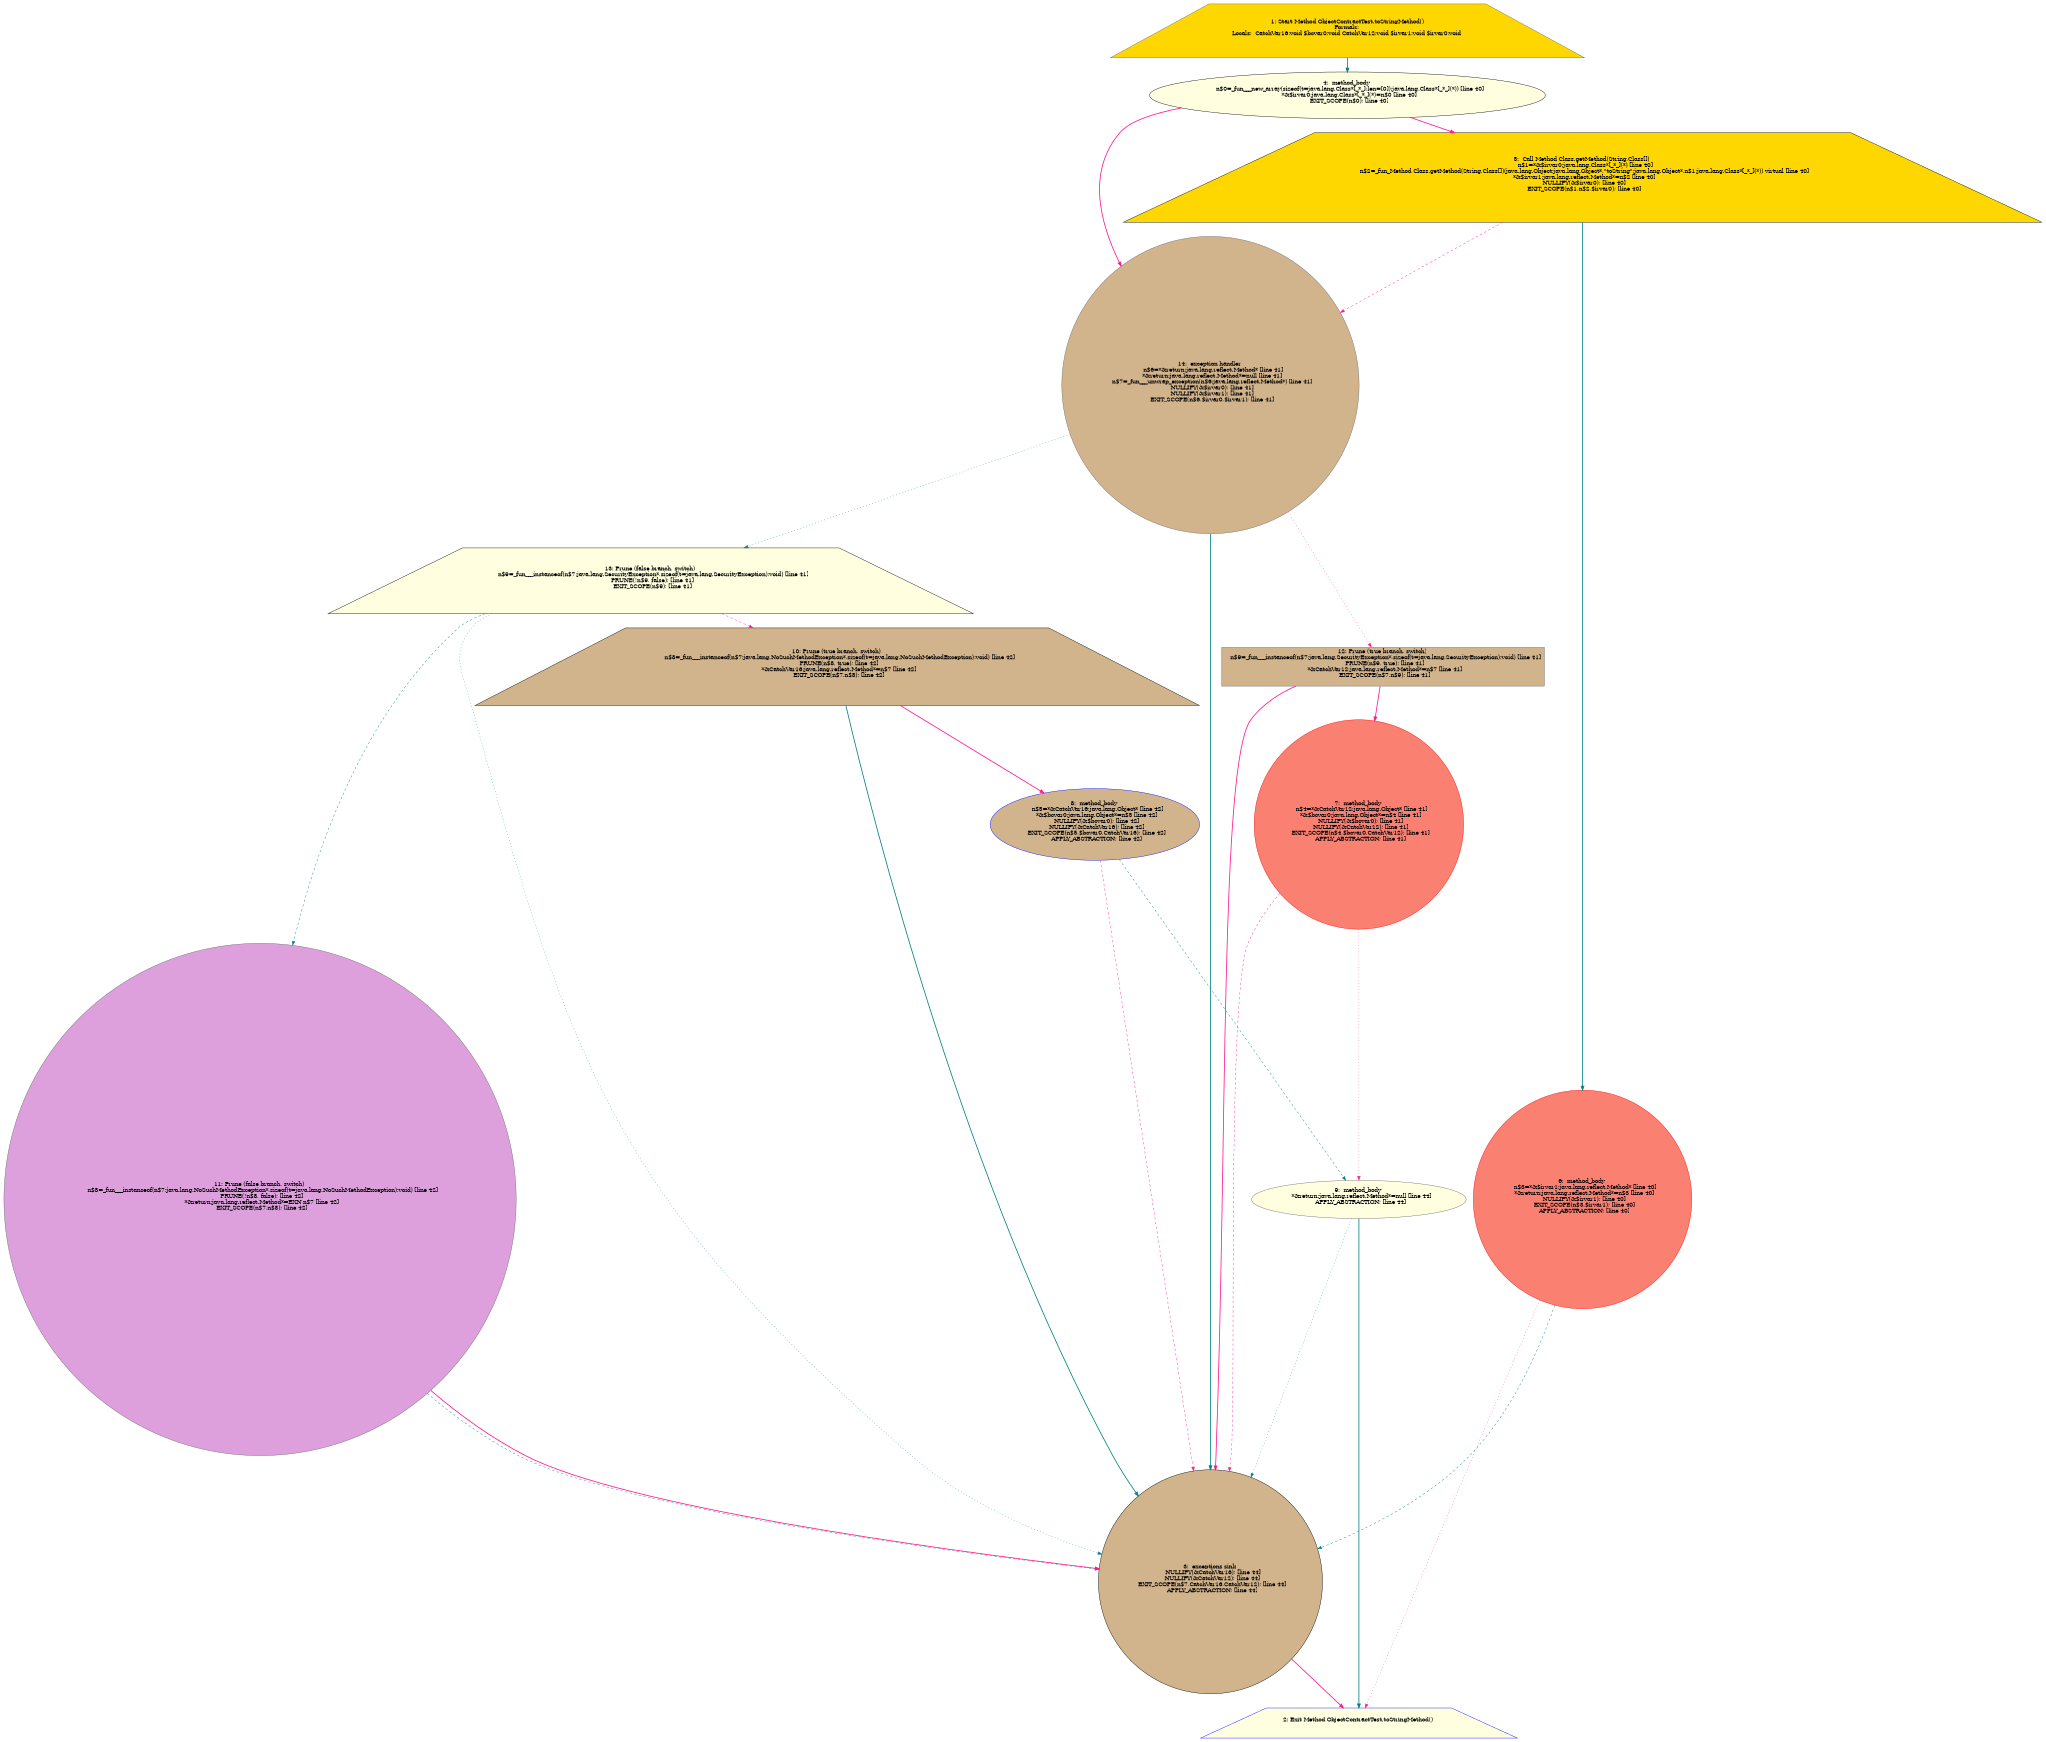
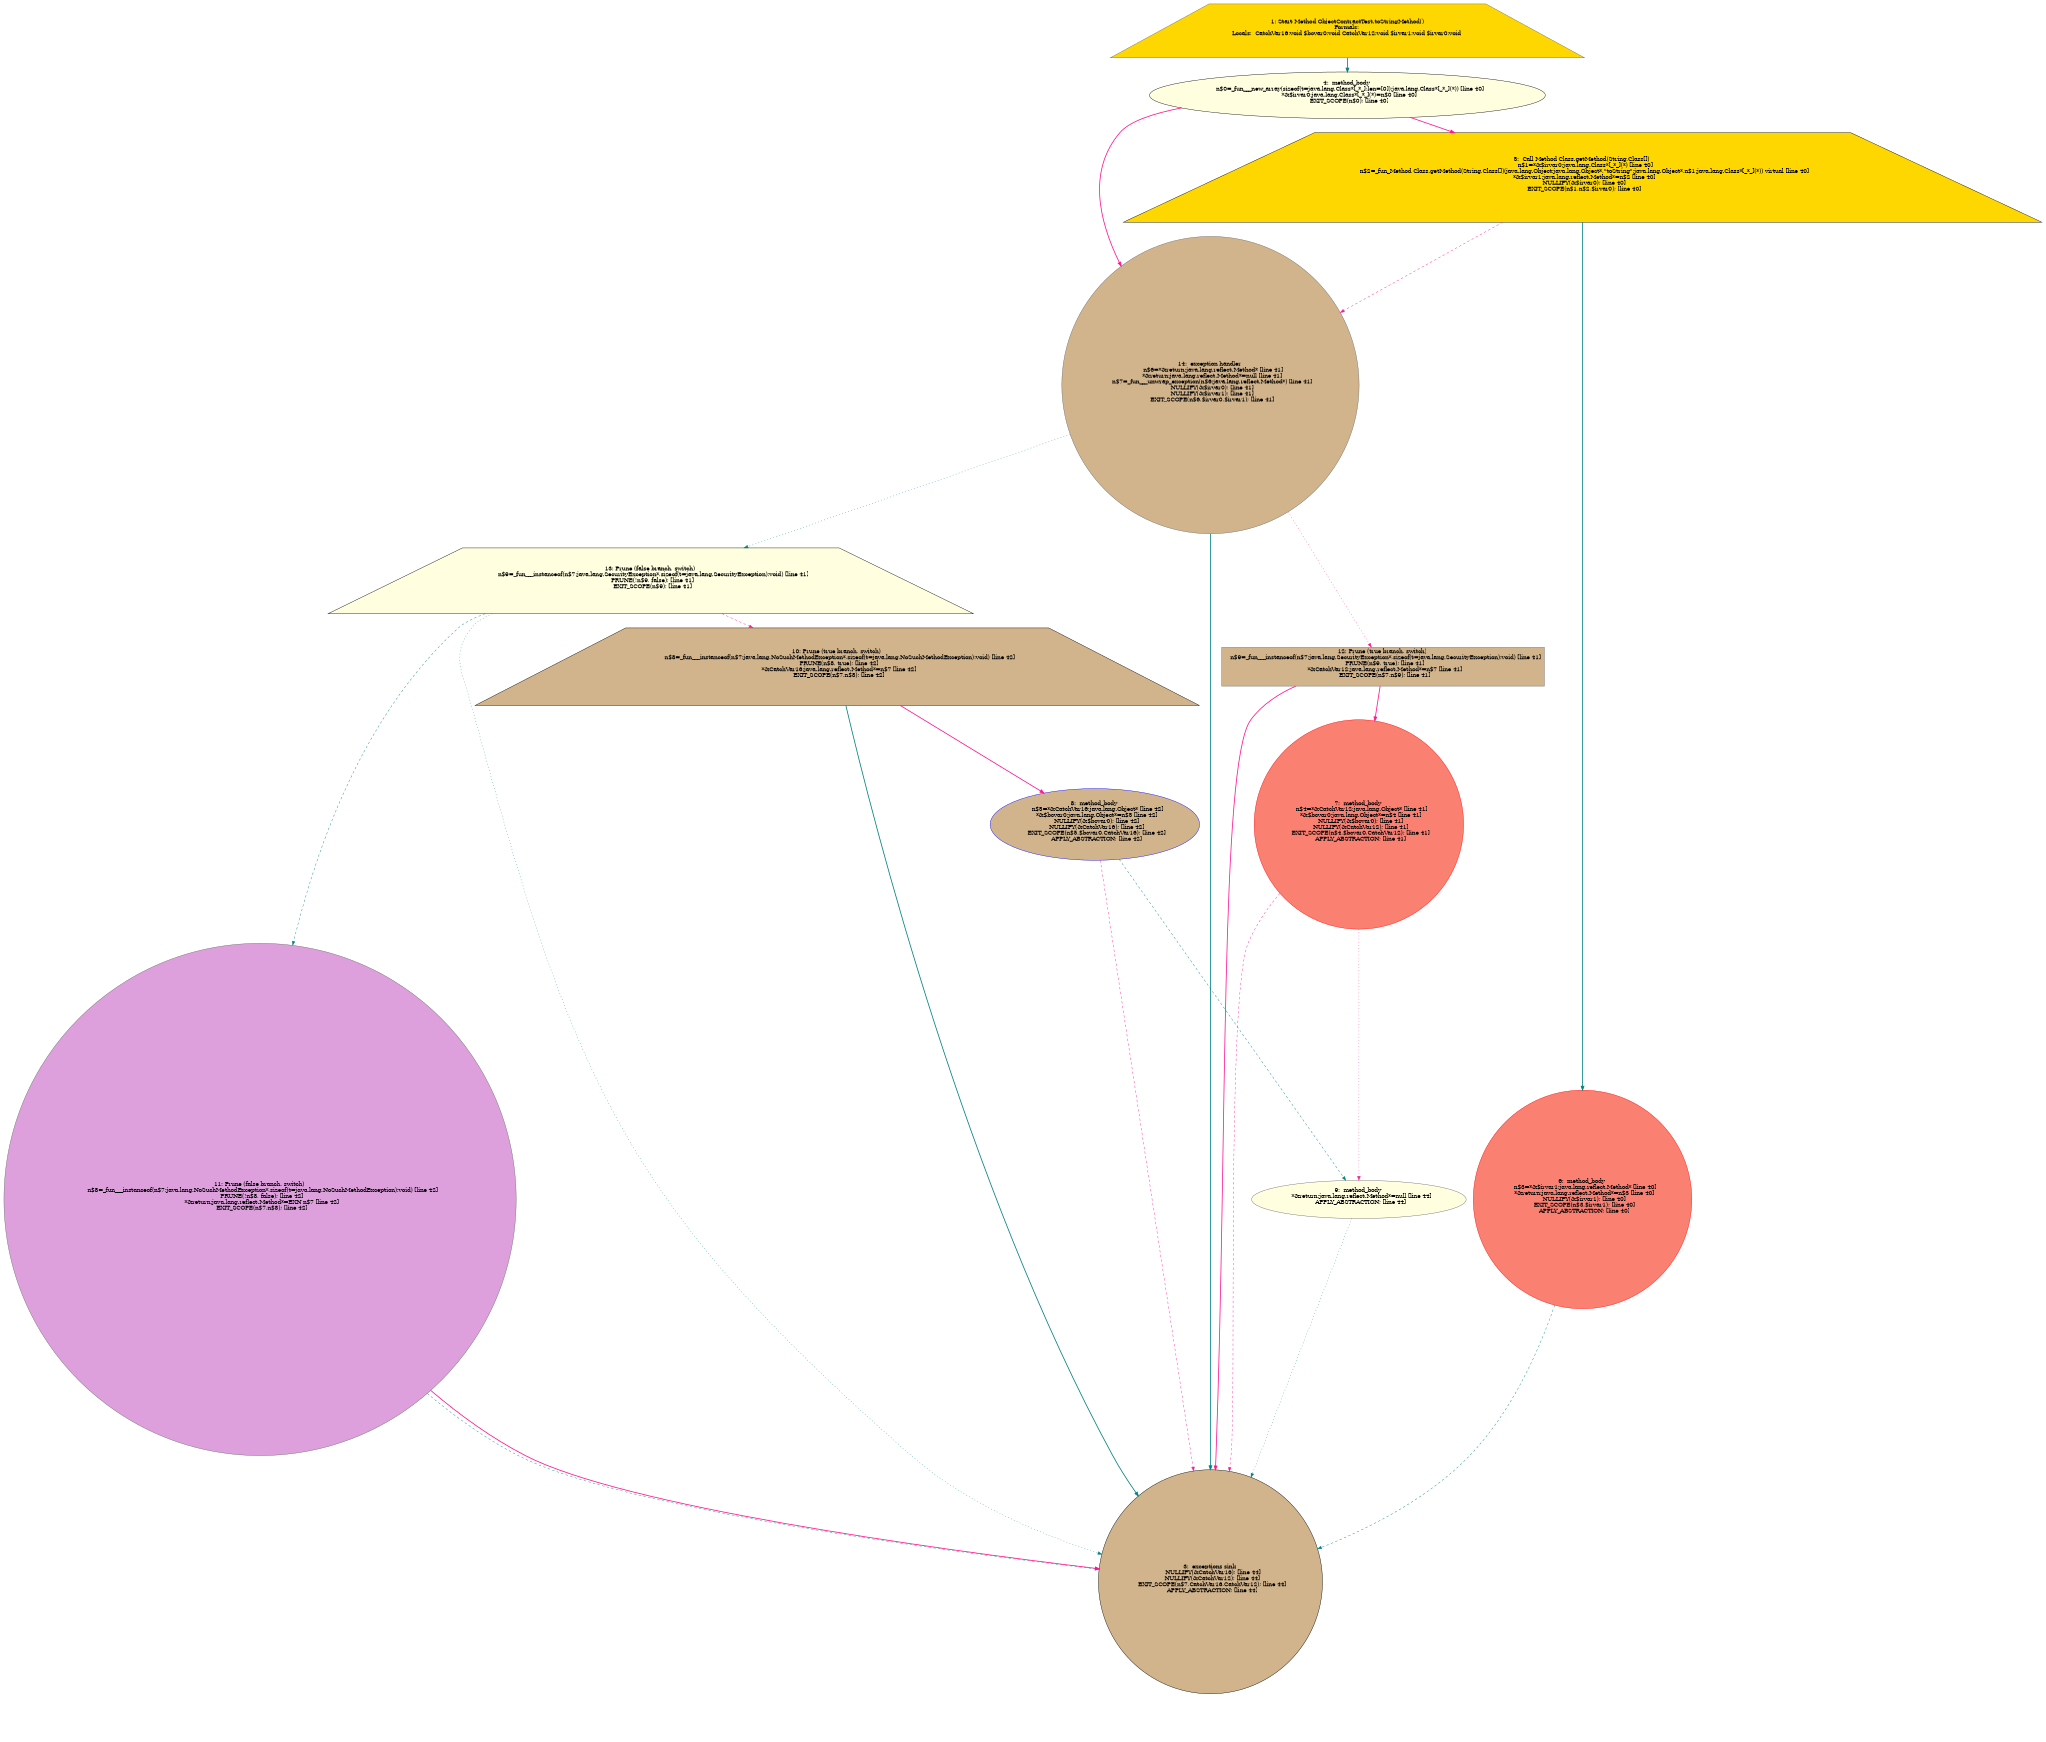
(1359, 1723) -> none
